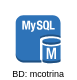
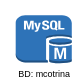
(38, 40) -> (44, 40)
